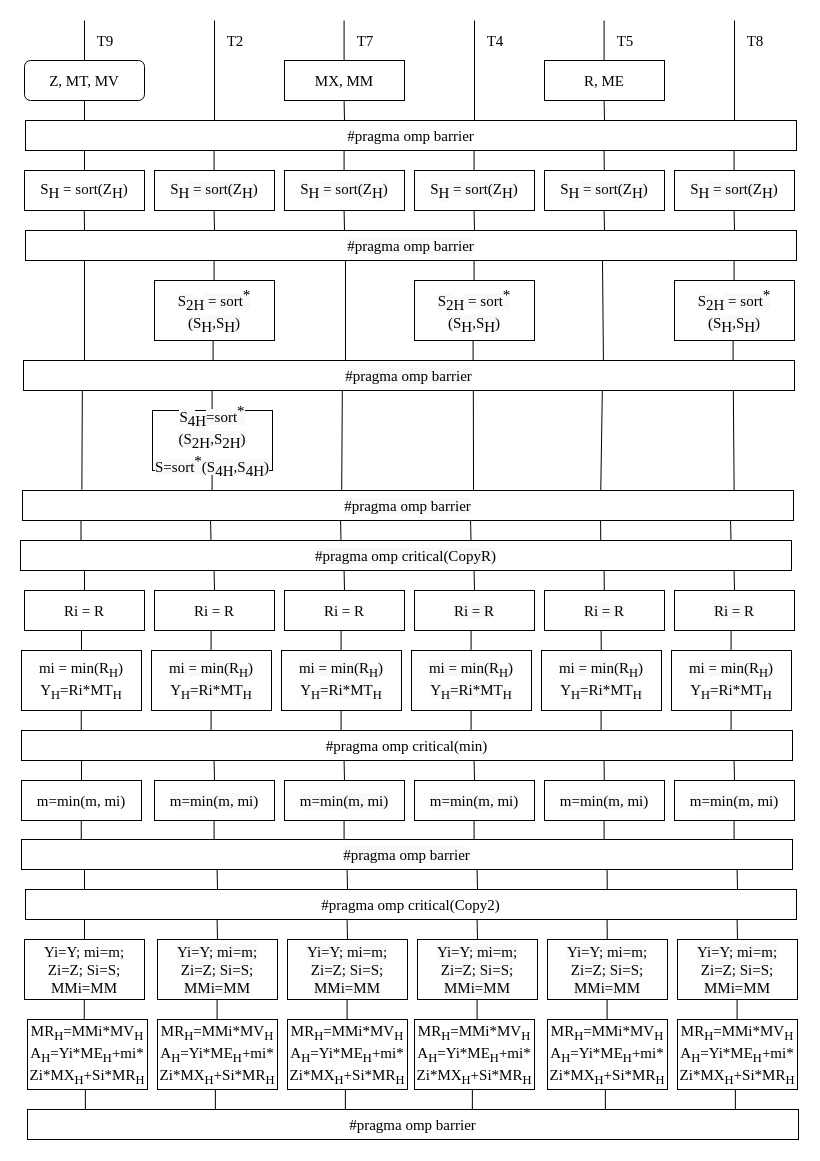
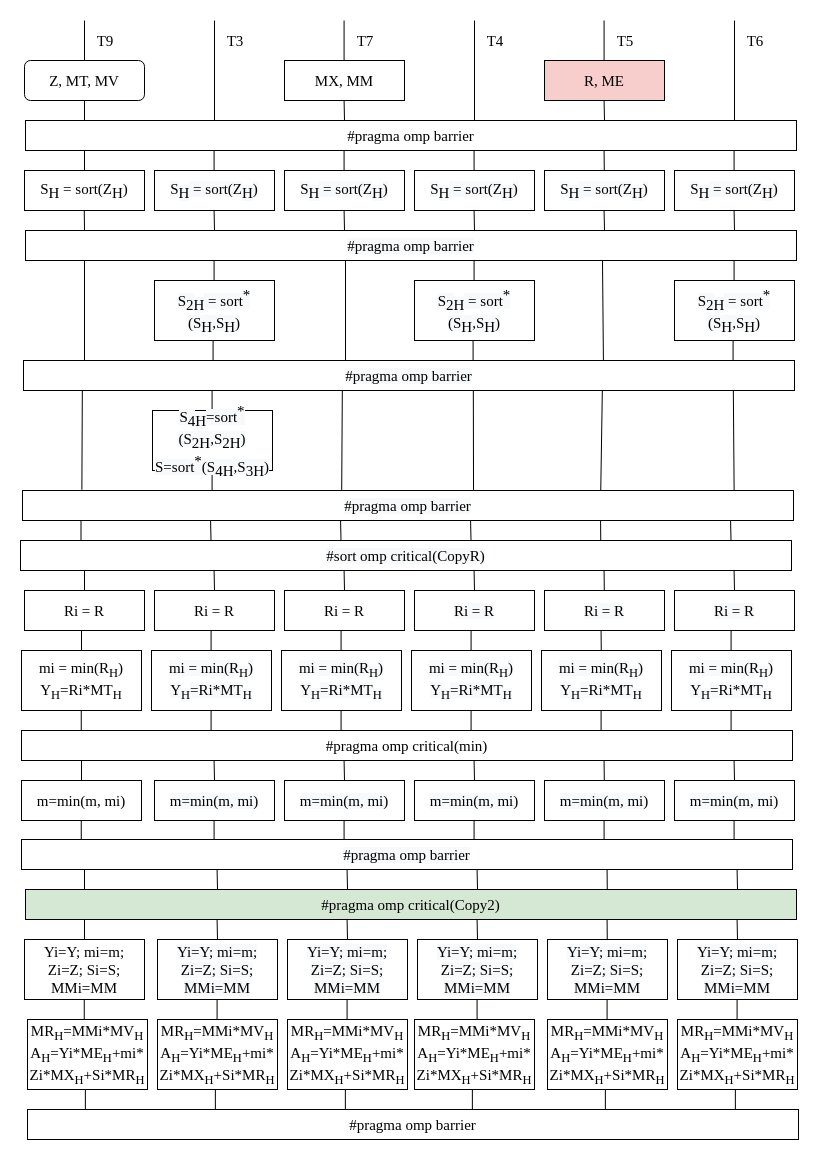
(236, 41) -> (236, 41)
(756, 41) -> (756, 41)
(605, 81) -> (605, 81)
(213, 441) -> (213, 441)
(406, 556) -> (406, 556)
(411, 905) -> (411, 905)
